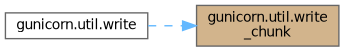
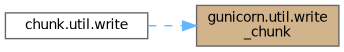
(77, 26) -> (77, 26)
